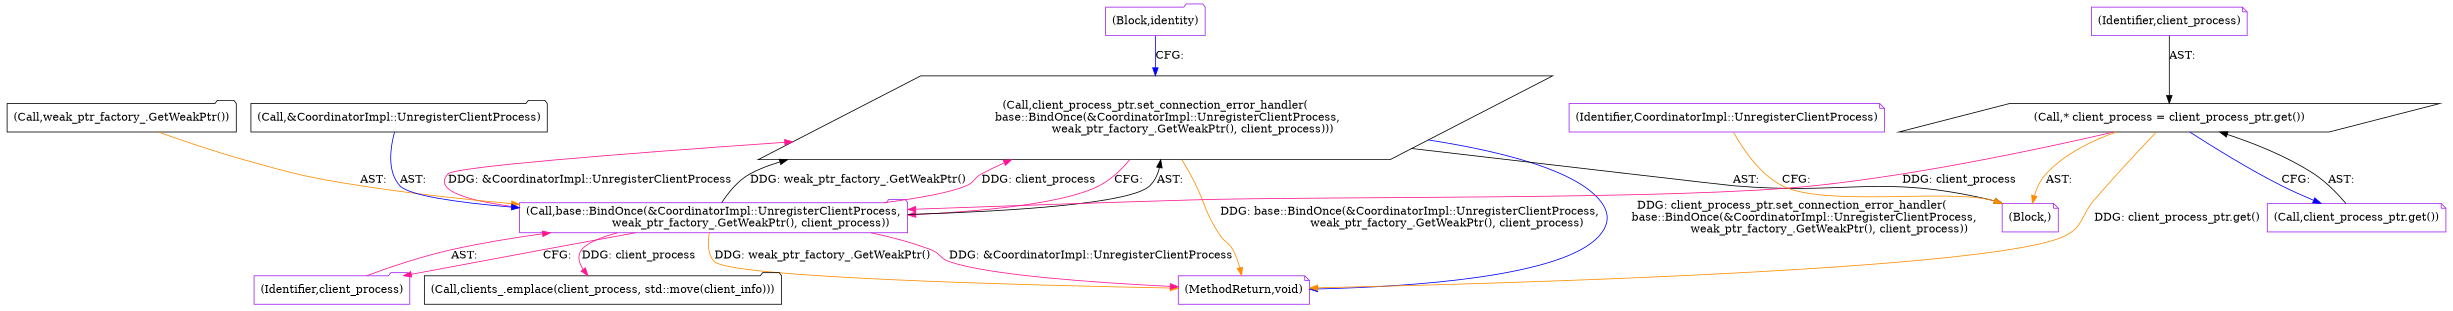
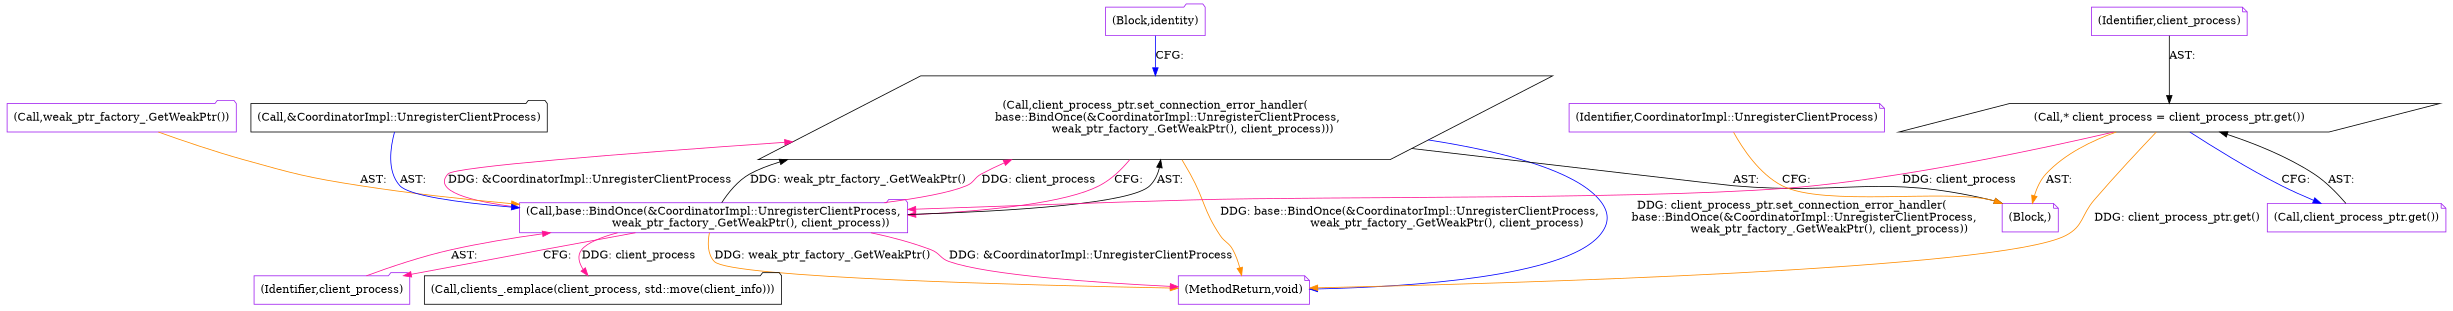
(122, 118) -> (122, 118)
